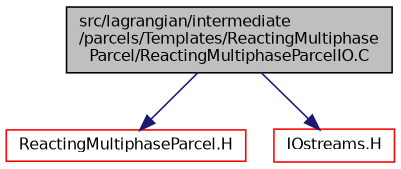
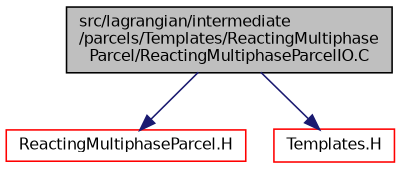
(334, 146) -> (334, 146)
